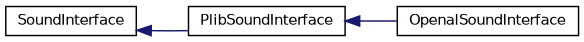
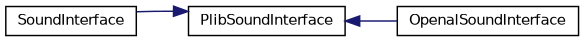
(170, 31) -> (155, 11)
